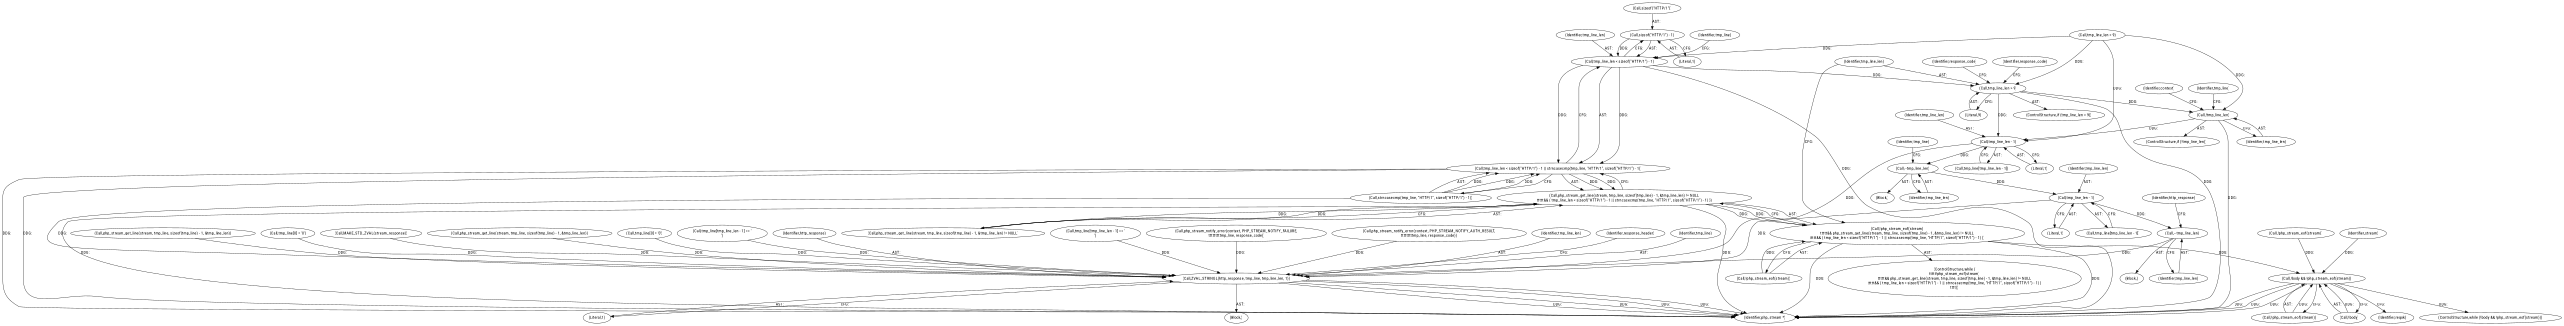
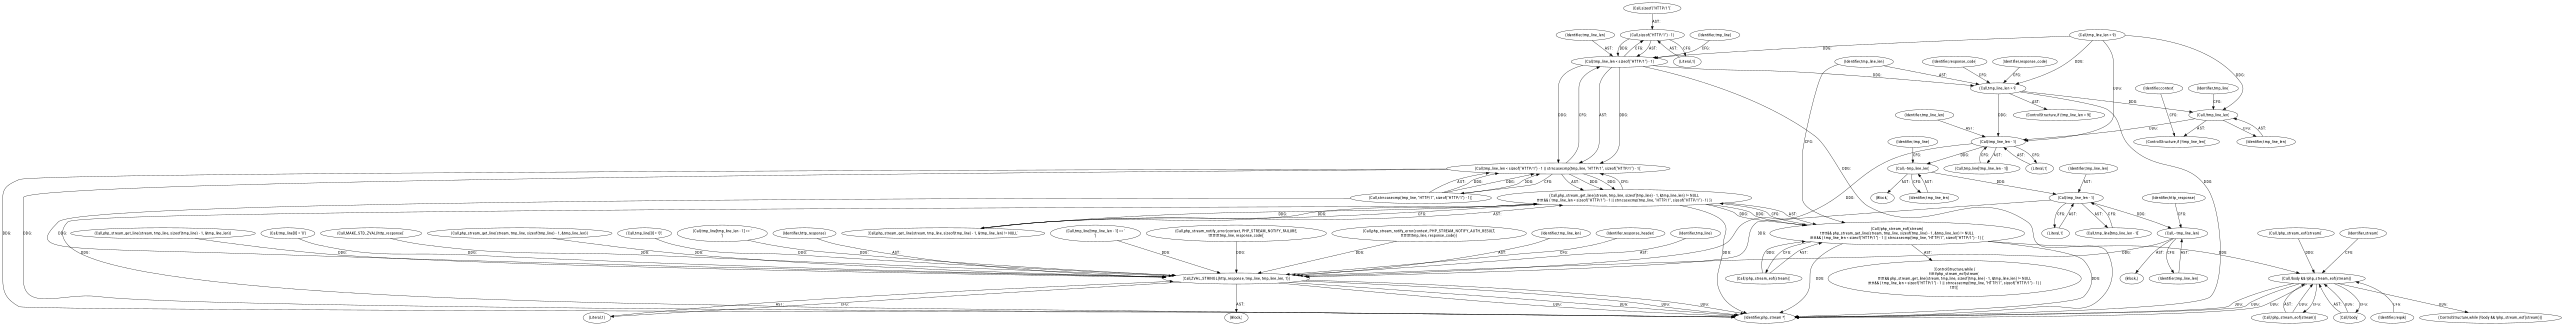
(2185, 101) -> (2167, 114)
(1973, 115) -> none
(371, 233) -> (371, 233)
(2350, 253) -> (2350, 253)
(2358, 296) -> (2378, 290)
(2225, 301) -> none
